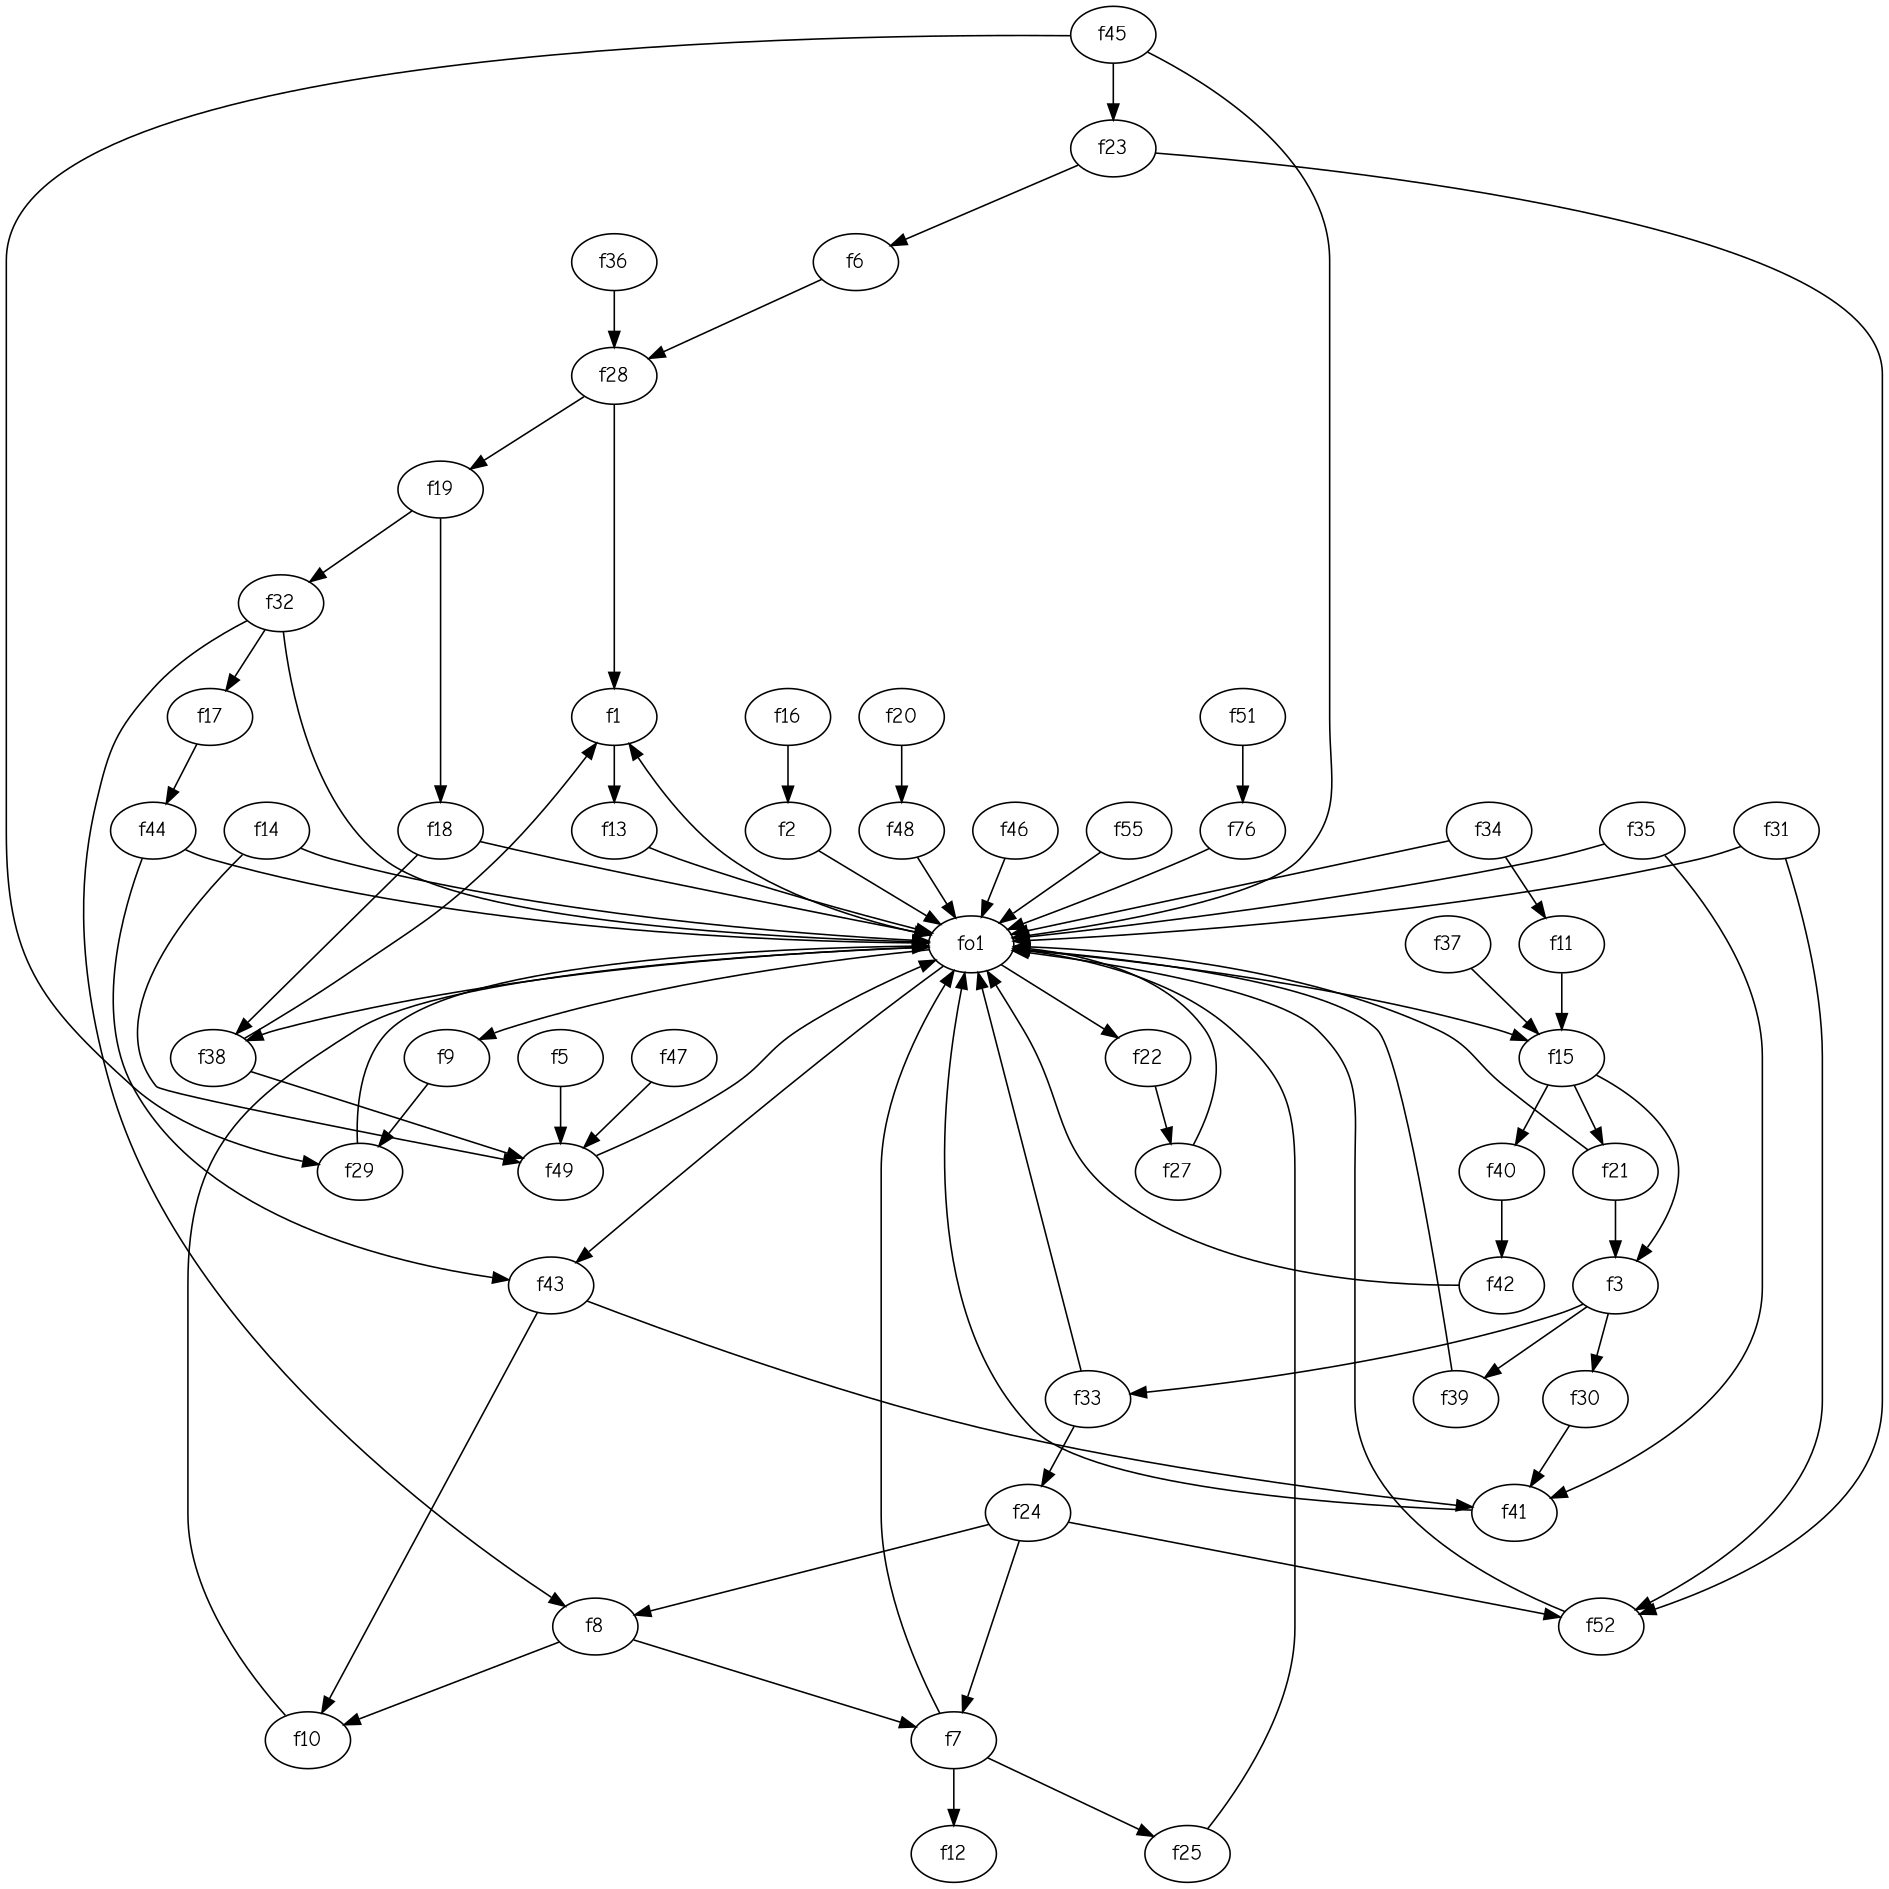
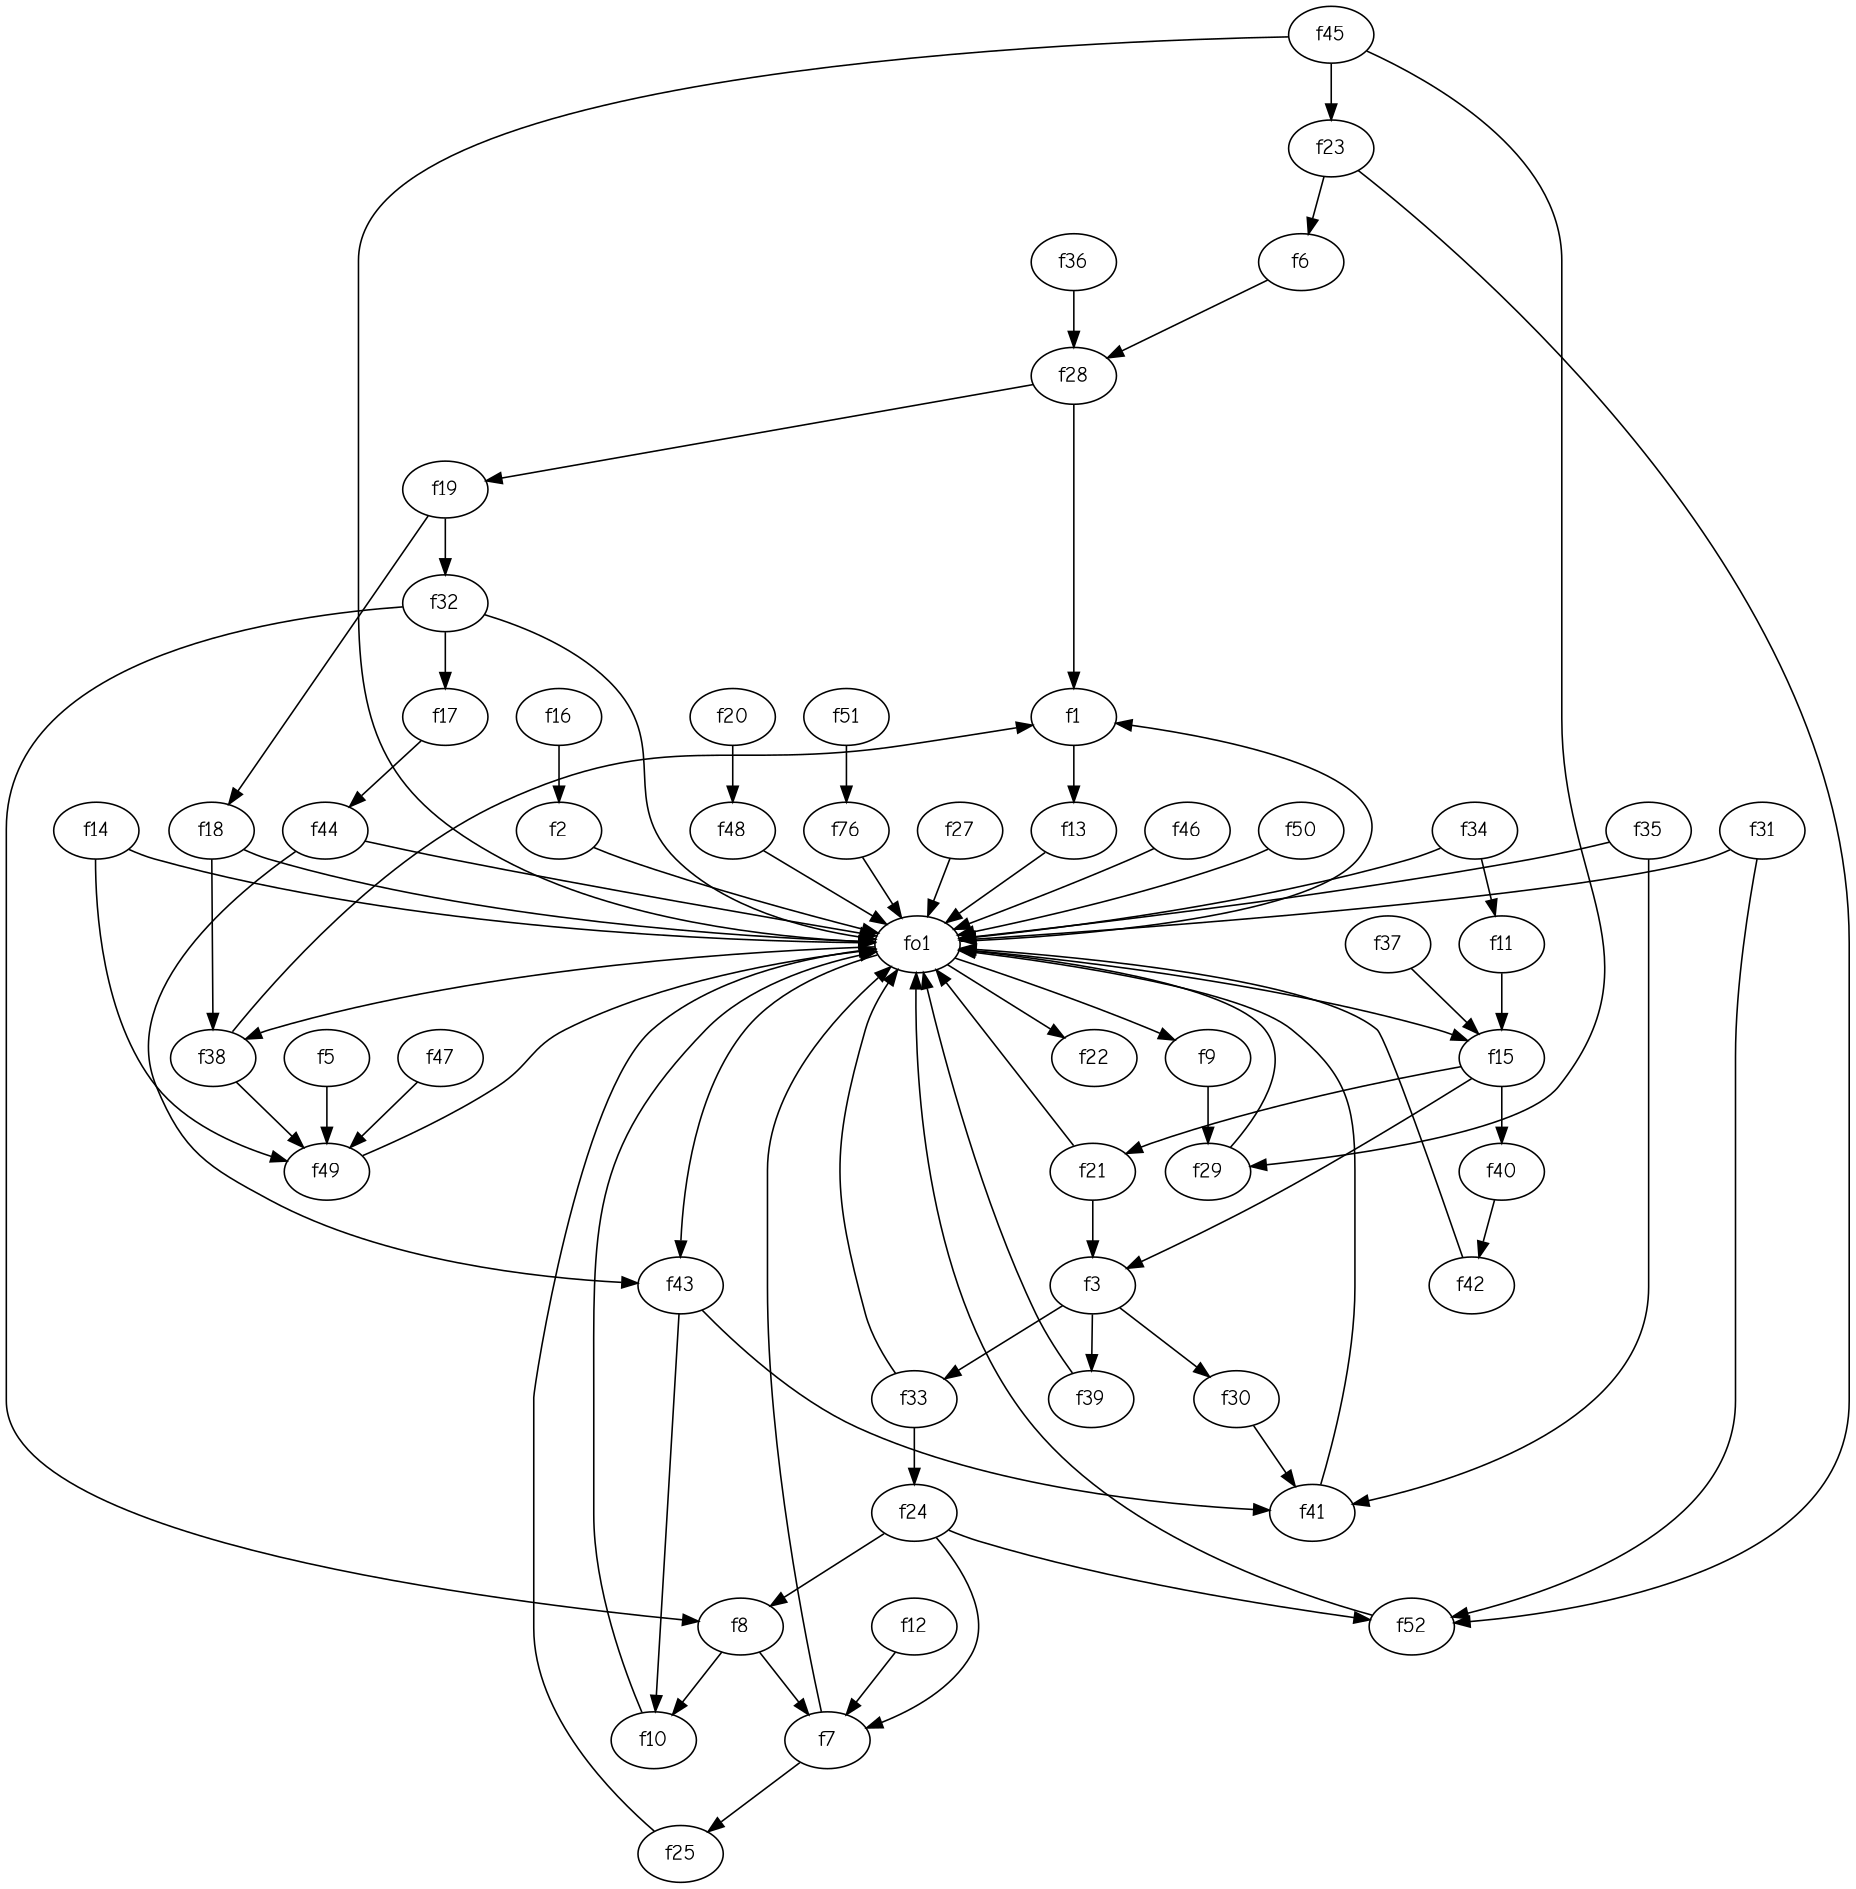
(1129, 831) -> (1301, 831)
(1161, 1107) -> none
(954, 1789) -> (876, 1677)
